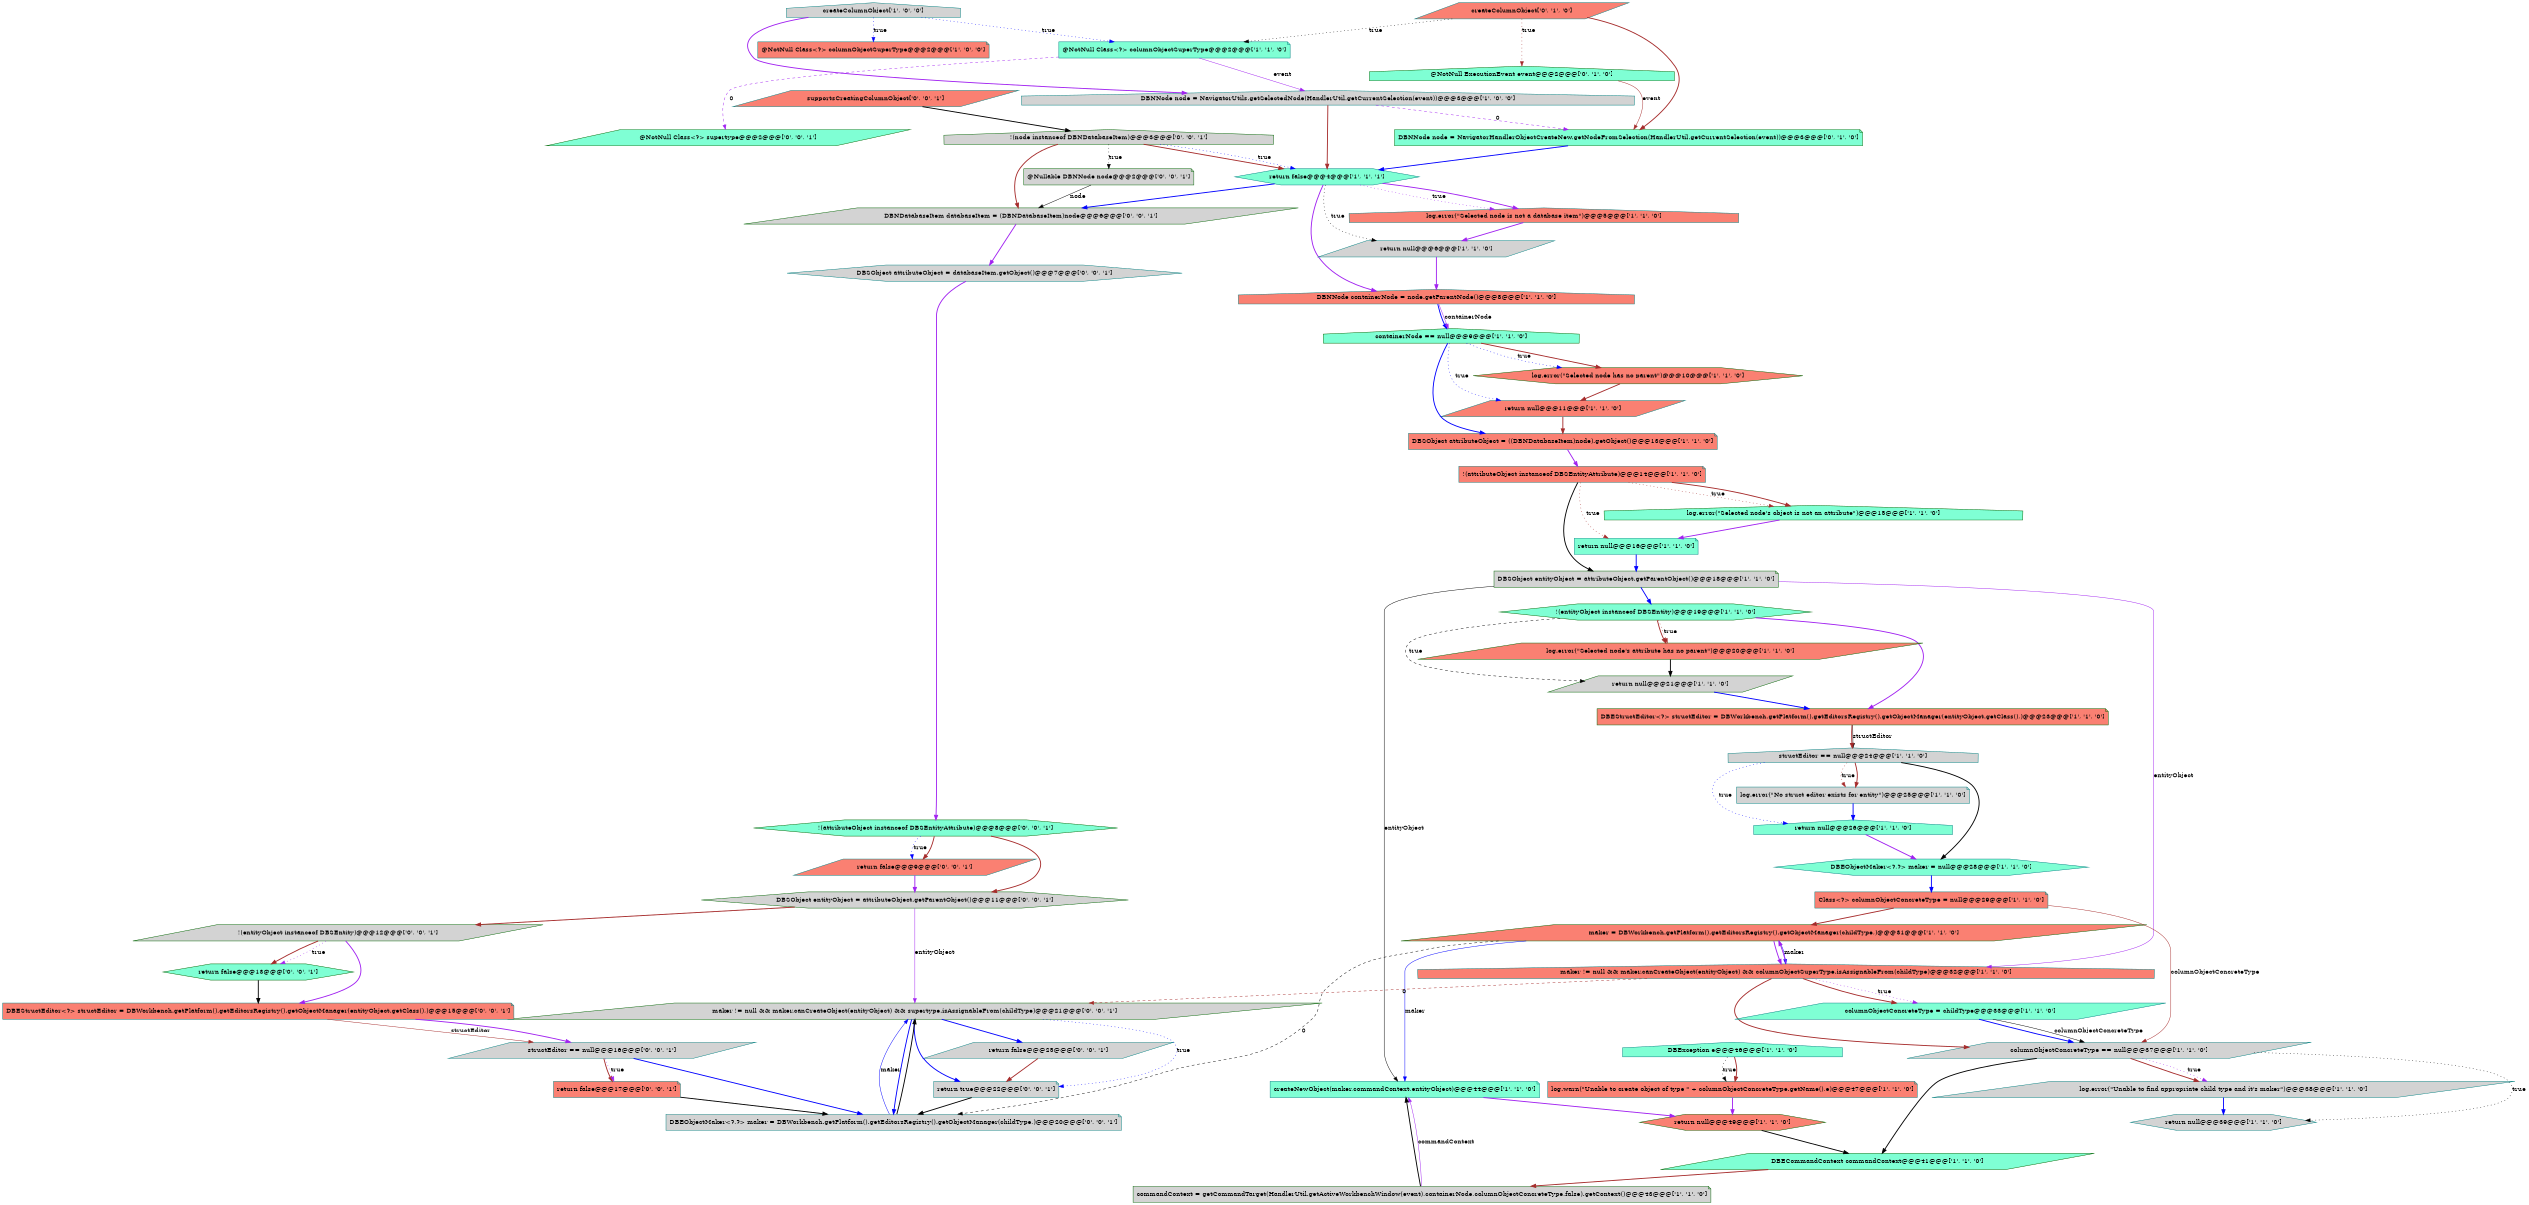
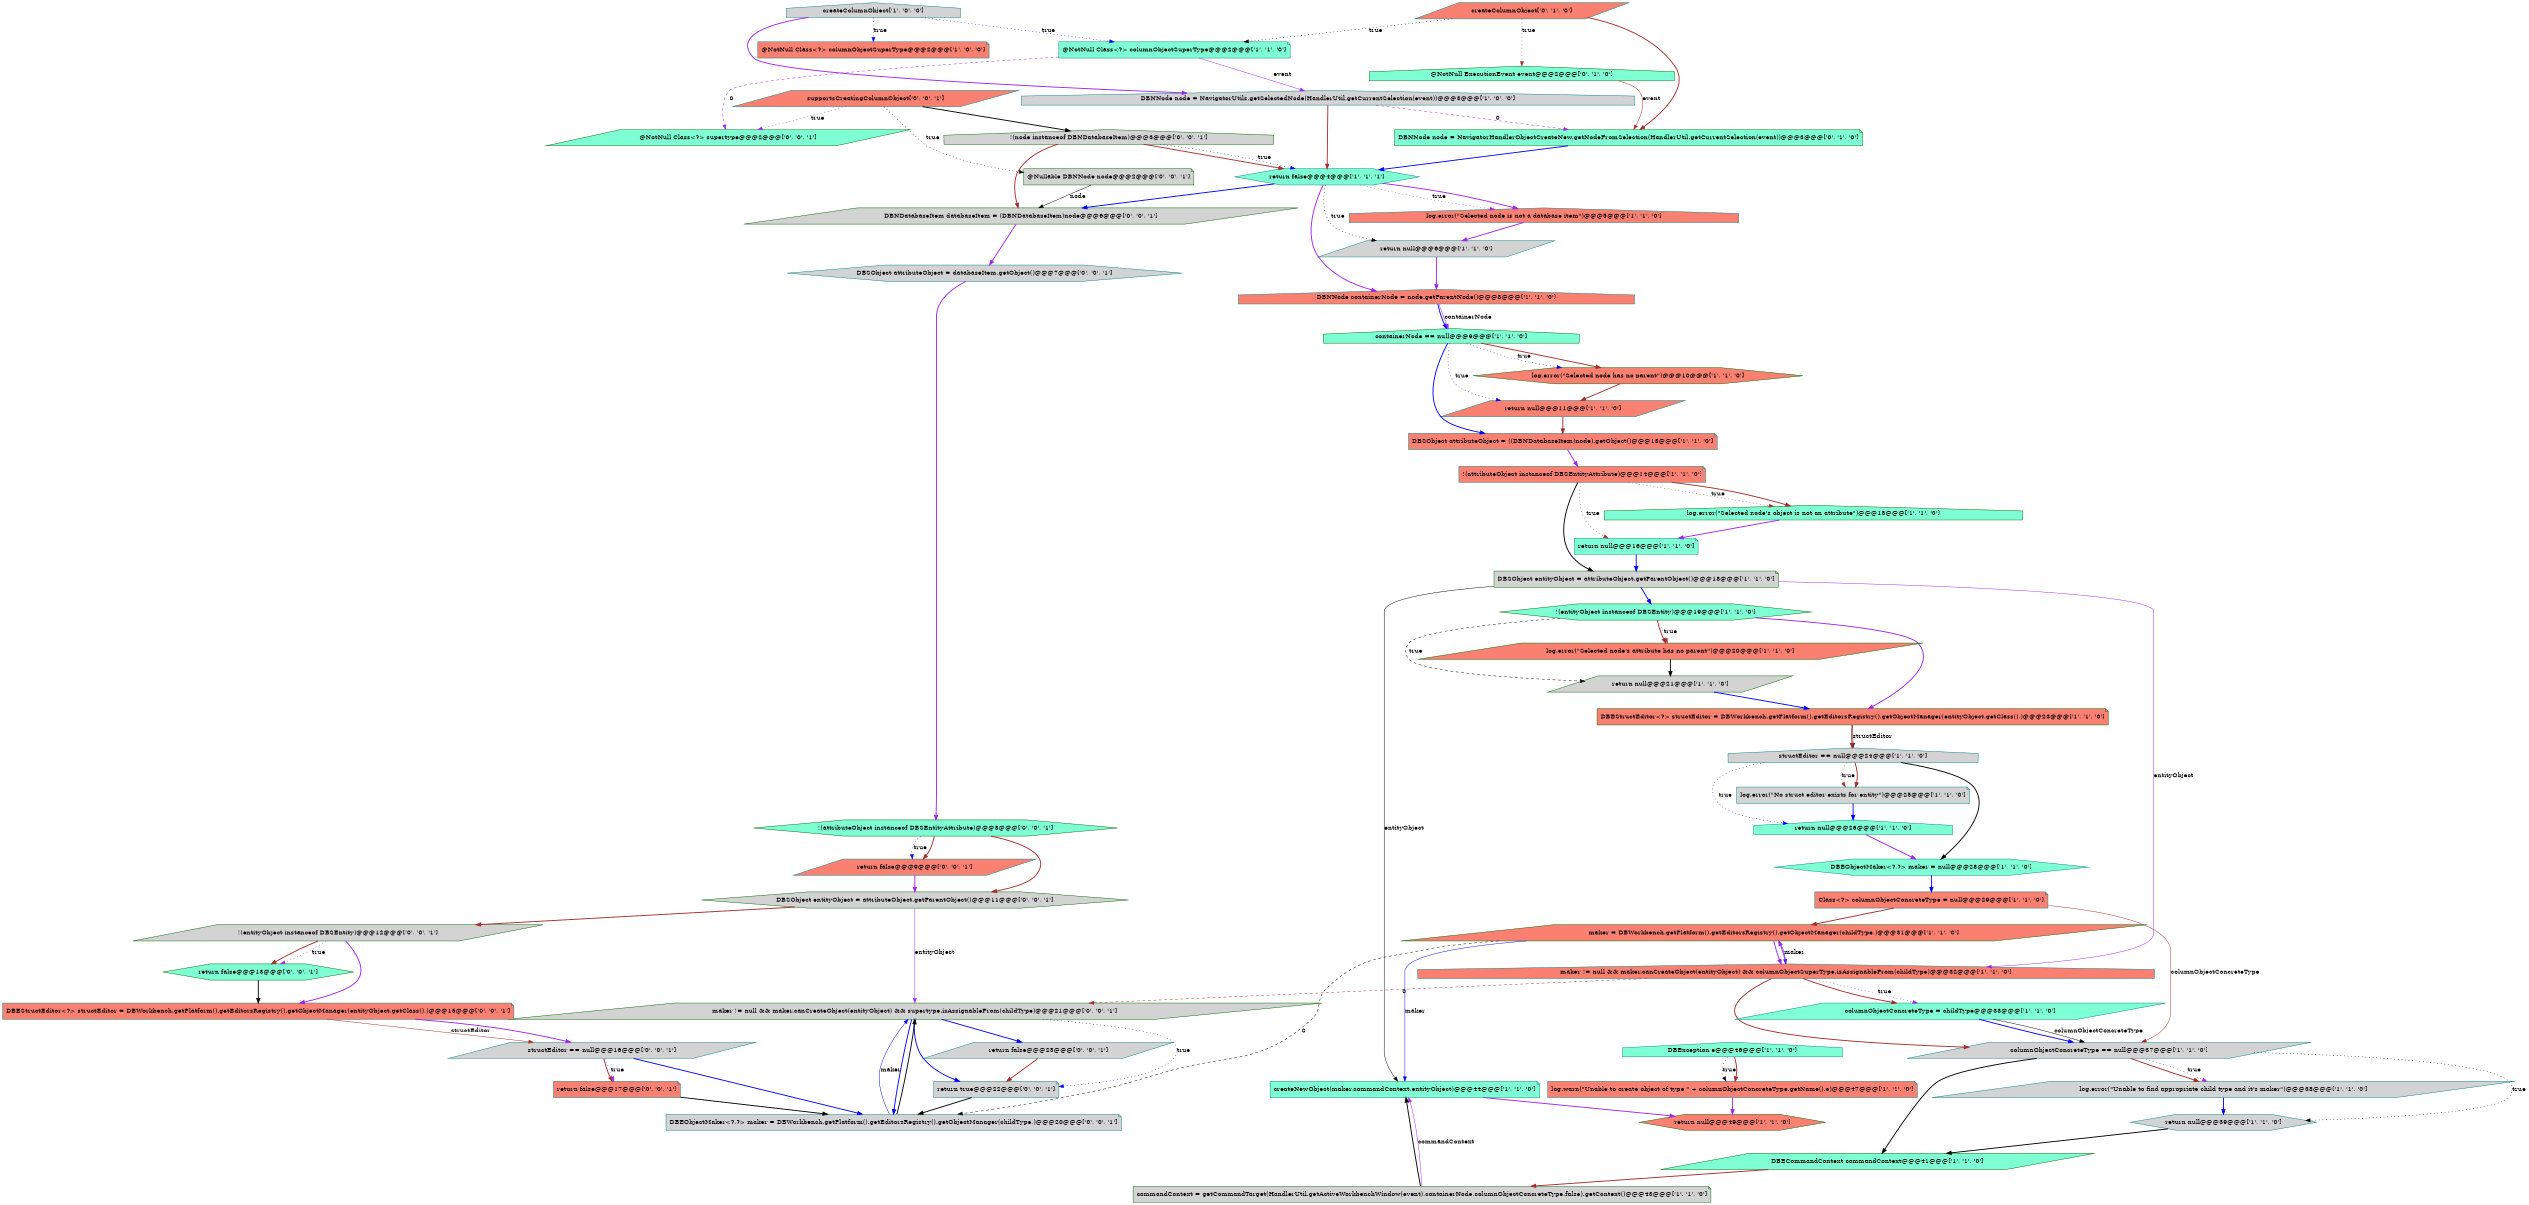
none -> (804, 118)
(1109, 154) -> (944, 154)
(1803, 1141) -> (2060, 1141)
